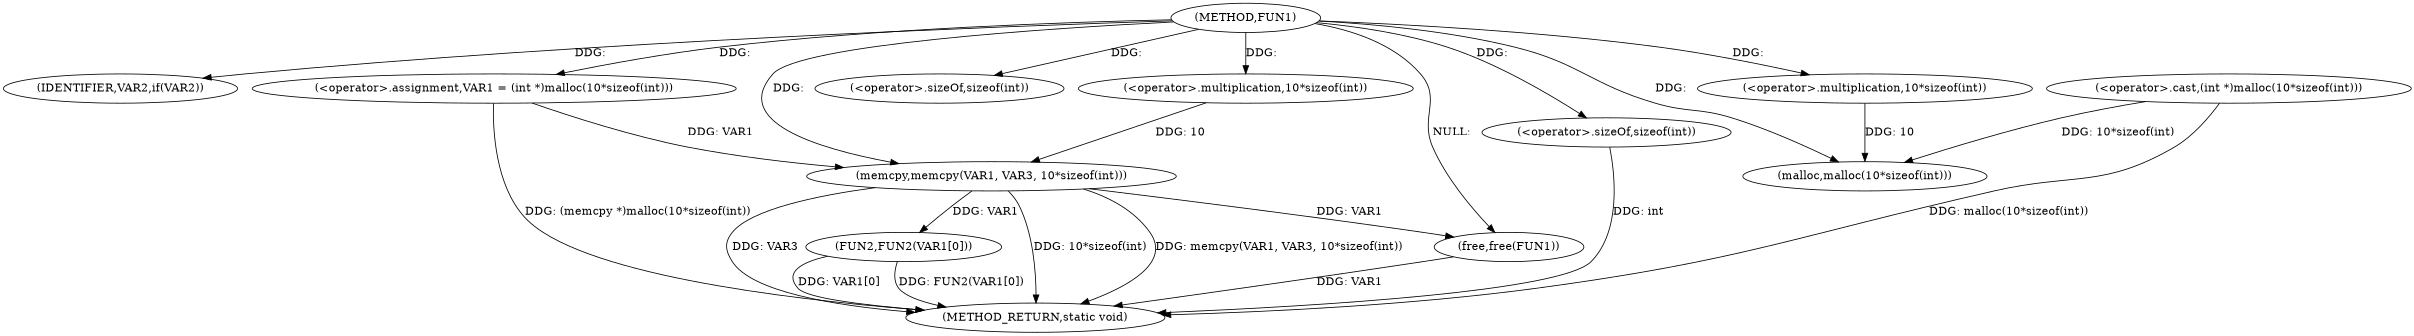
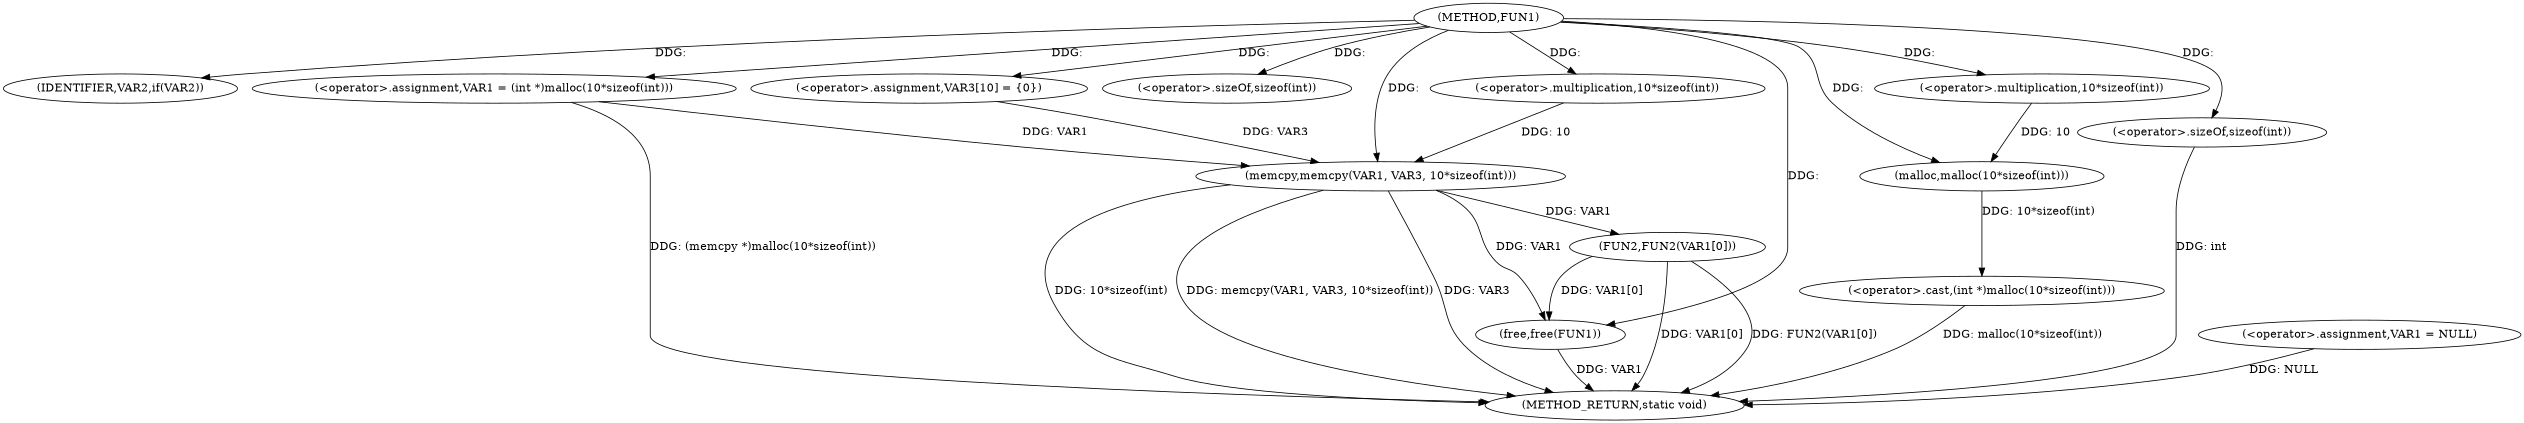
none -> (919, 89)
(2028, 126) -> (1982, 229)
(1454, 132) -> (1805, 176)
none -> (1561, 277)
none -> (2360, 335)
